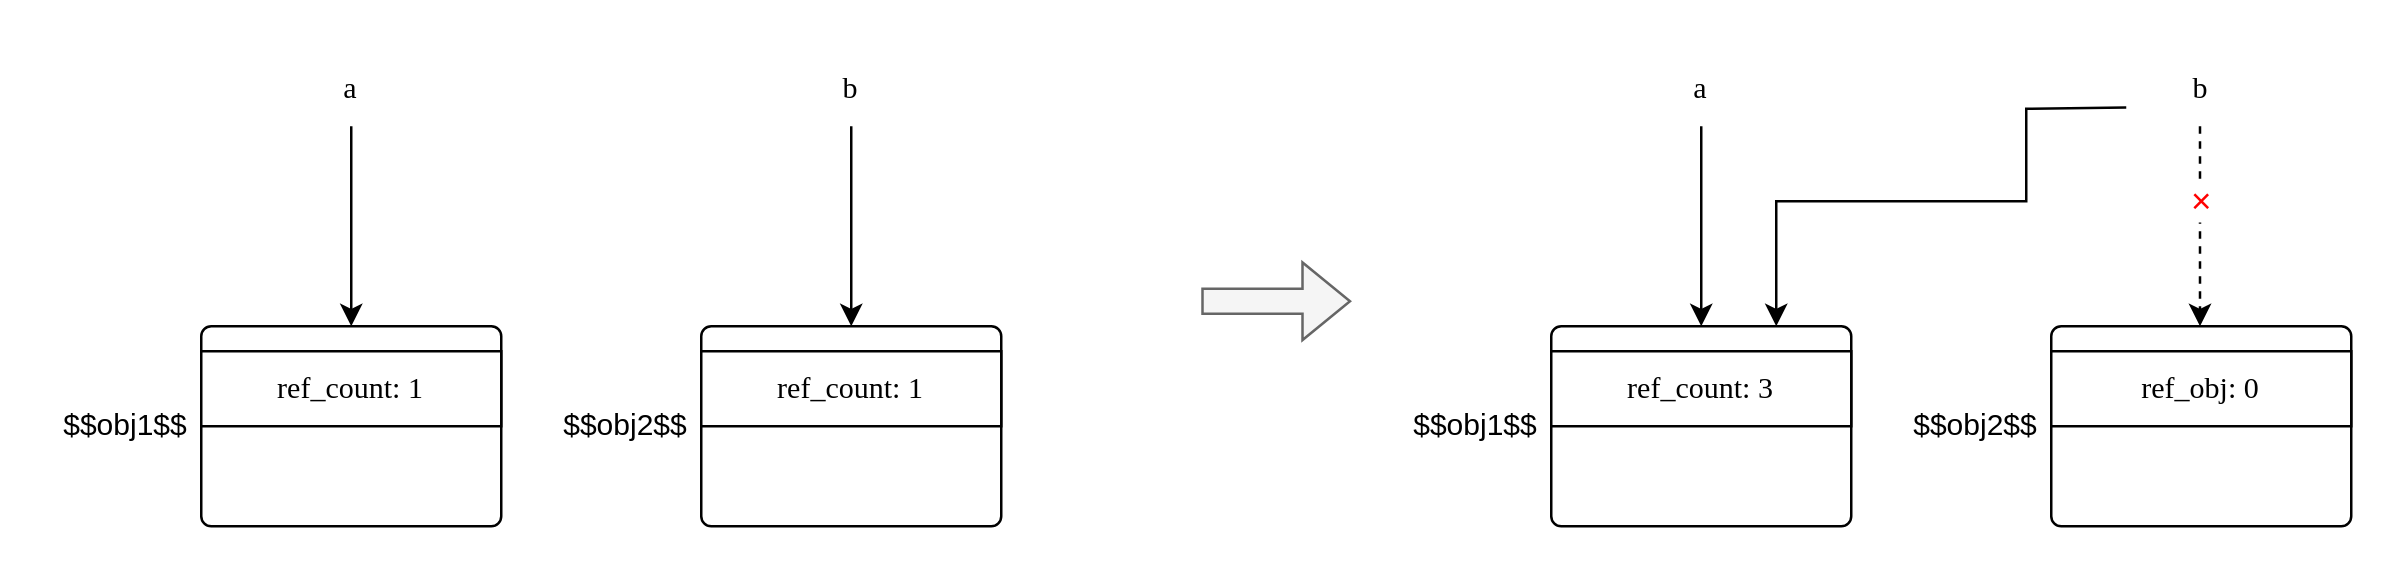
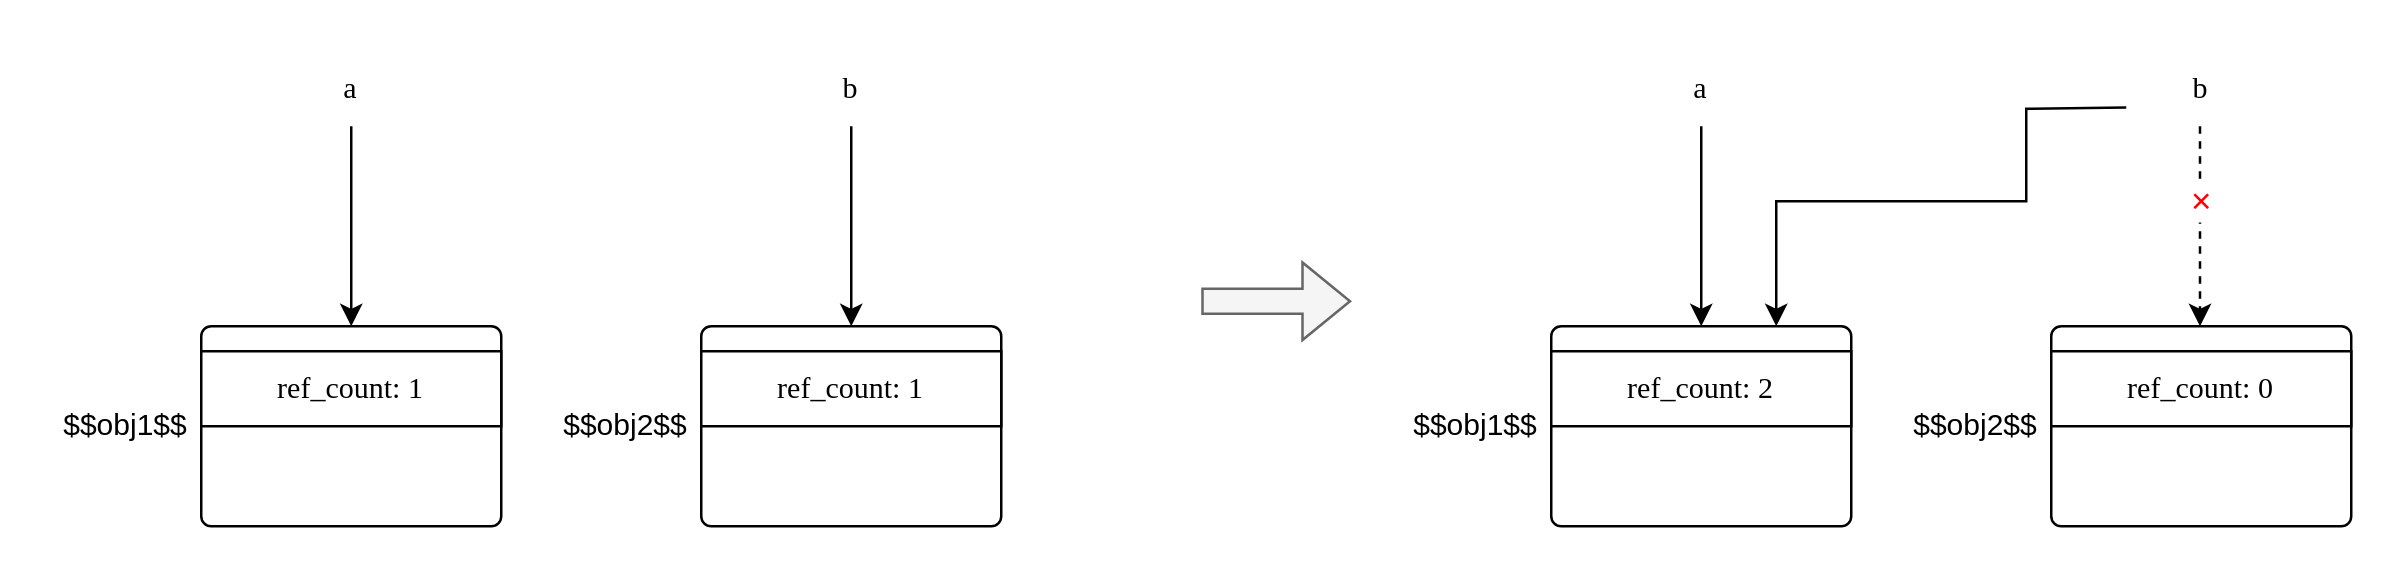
(1701, 389) -> (1701, 389)
(2201, 389) -> (2201, 389)
